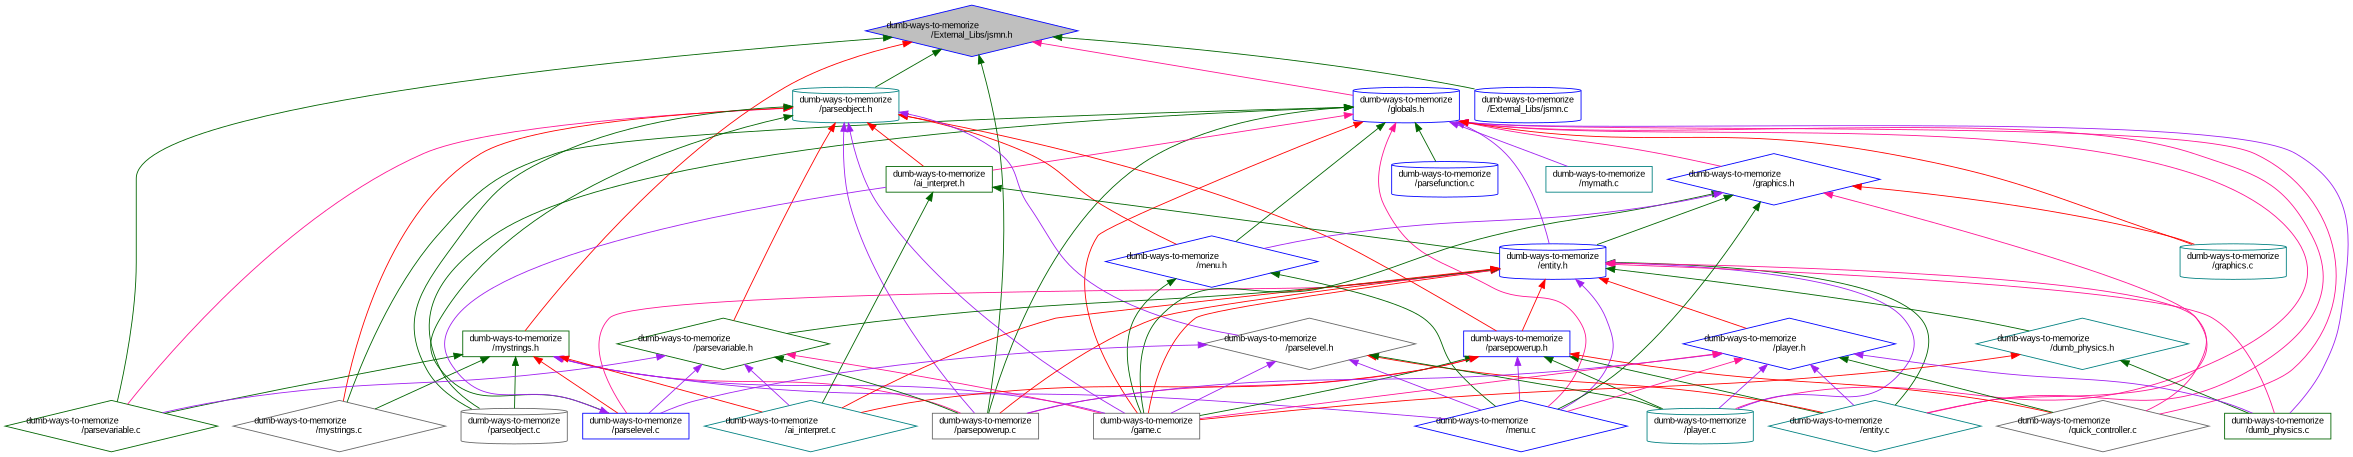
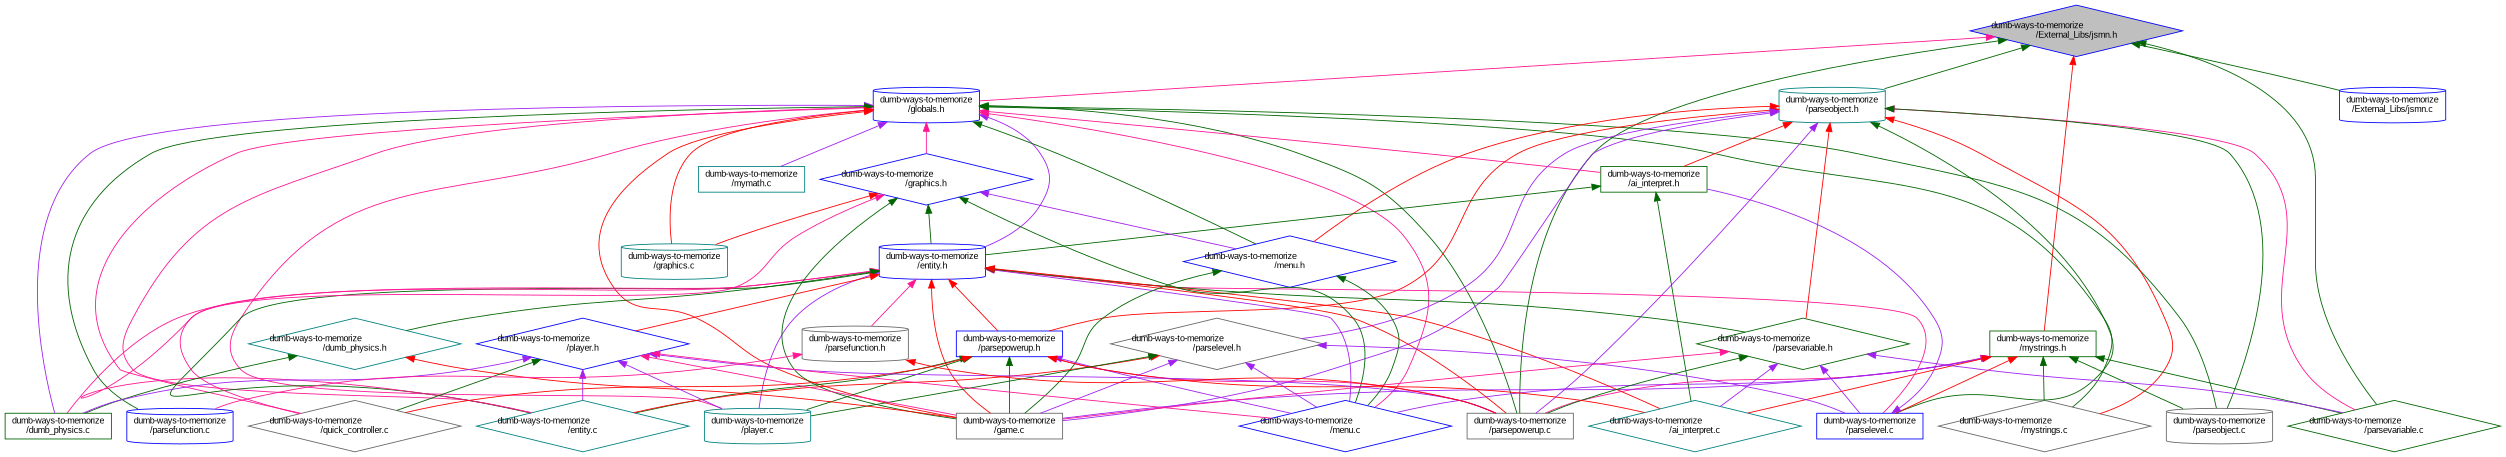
none -> (855, 344)
